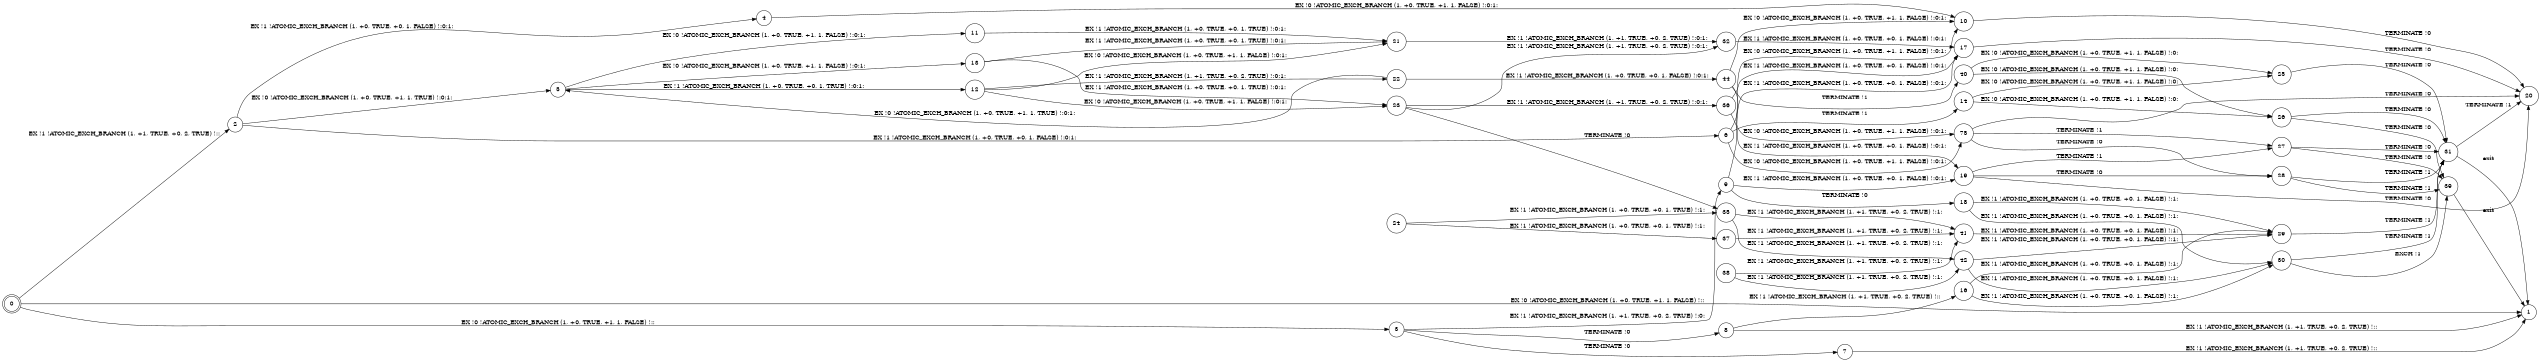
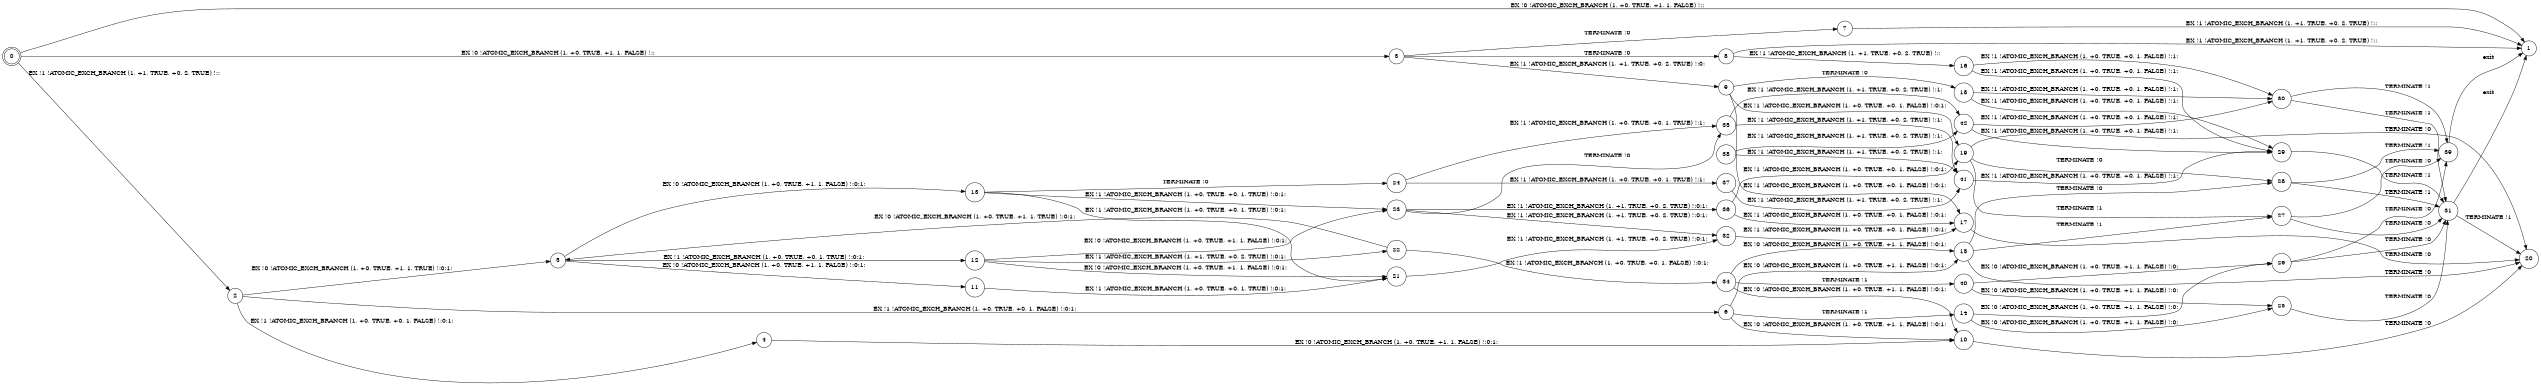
(1726, 79) -> (1726, 282)
(1964, 133) -> (1964, 252)
none -> (1184, 188)
(2408, 254) -> (2408, 87)
